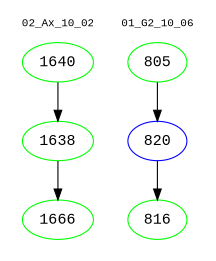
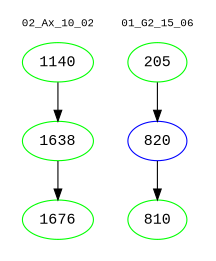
(158, 24) -> (158, 24)
(58, 62) -> (58, 62)
(157, 62) -> (157, 62)
(58, 220) -> (58, 220)
(157, 220) -> (157, 220)
